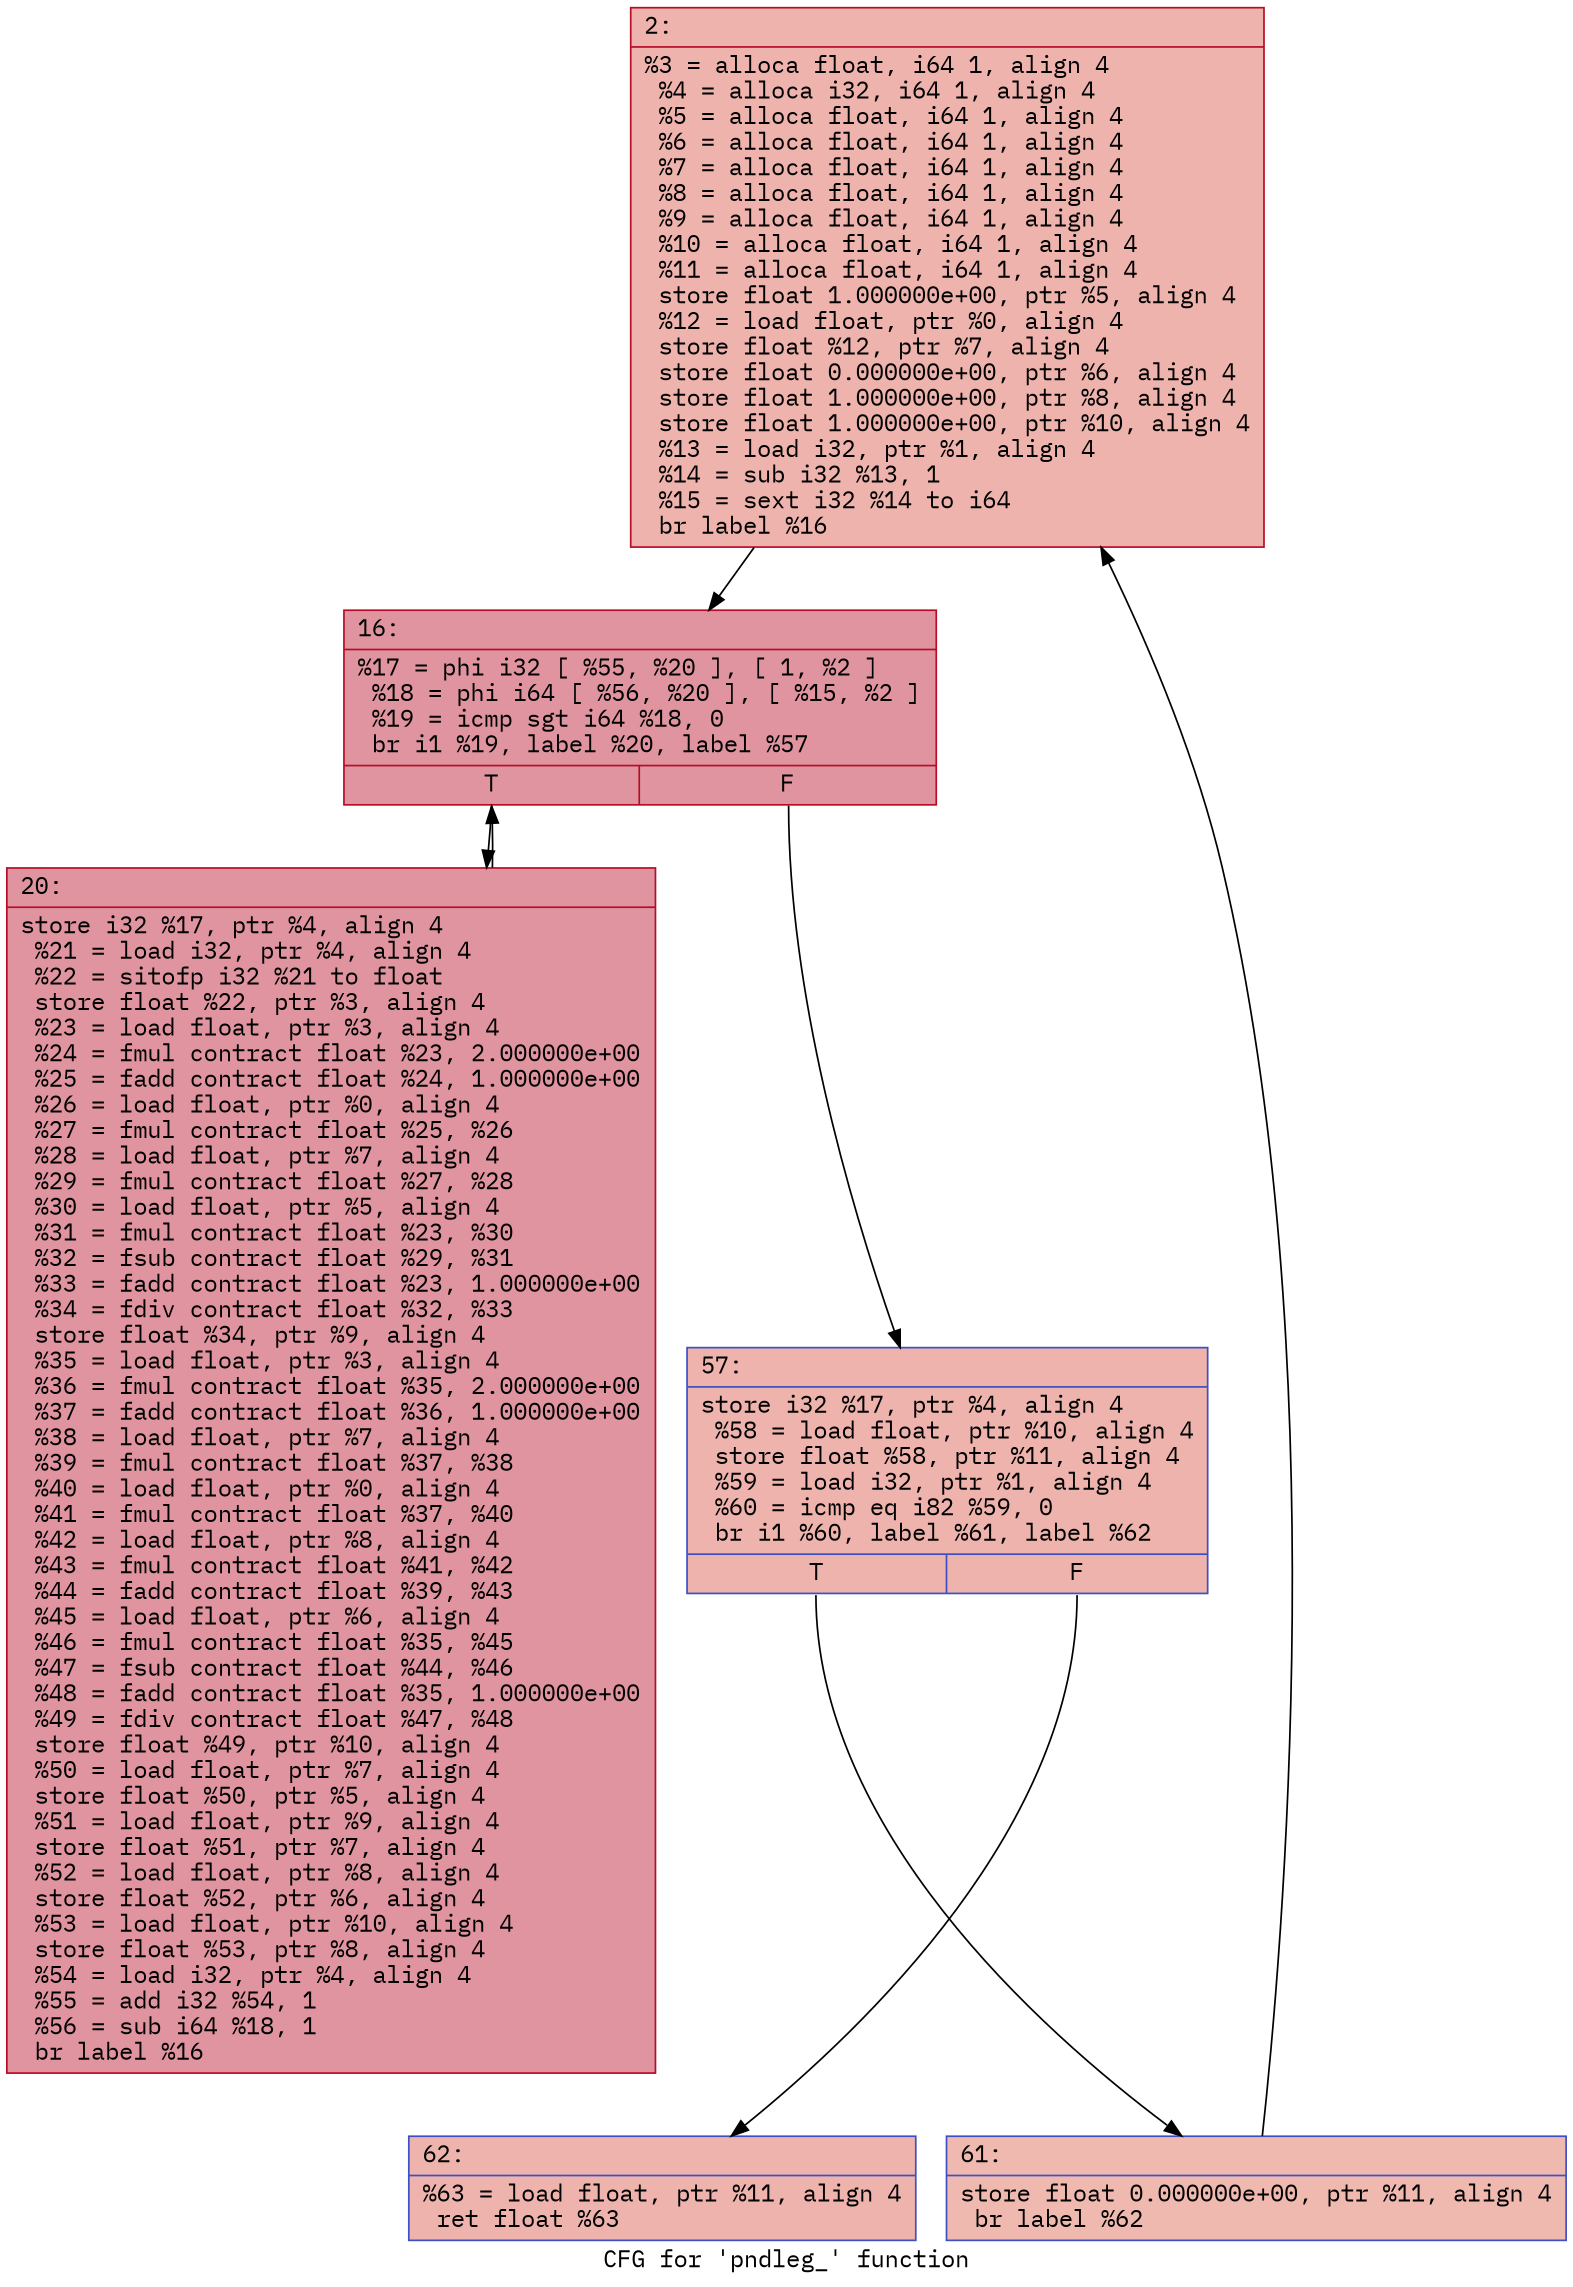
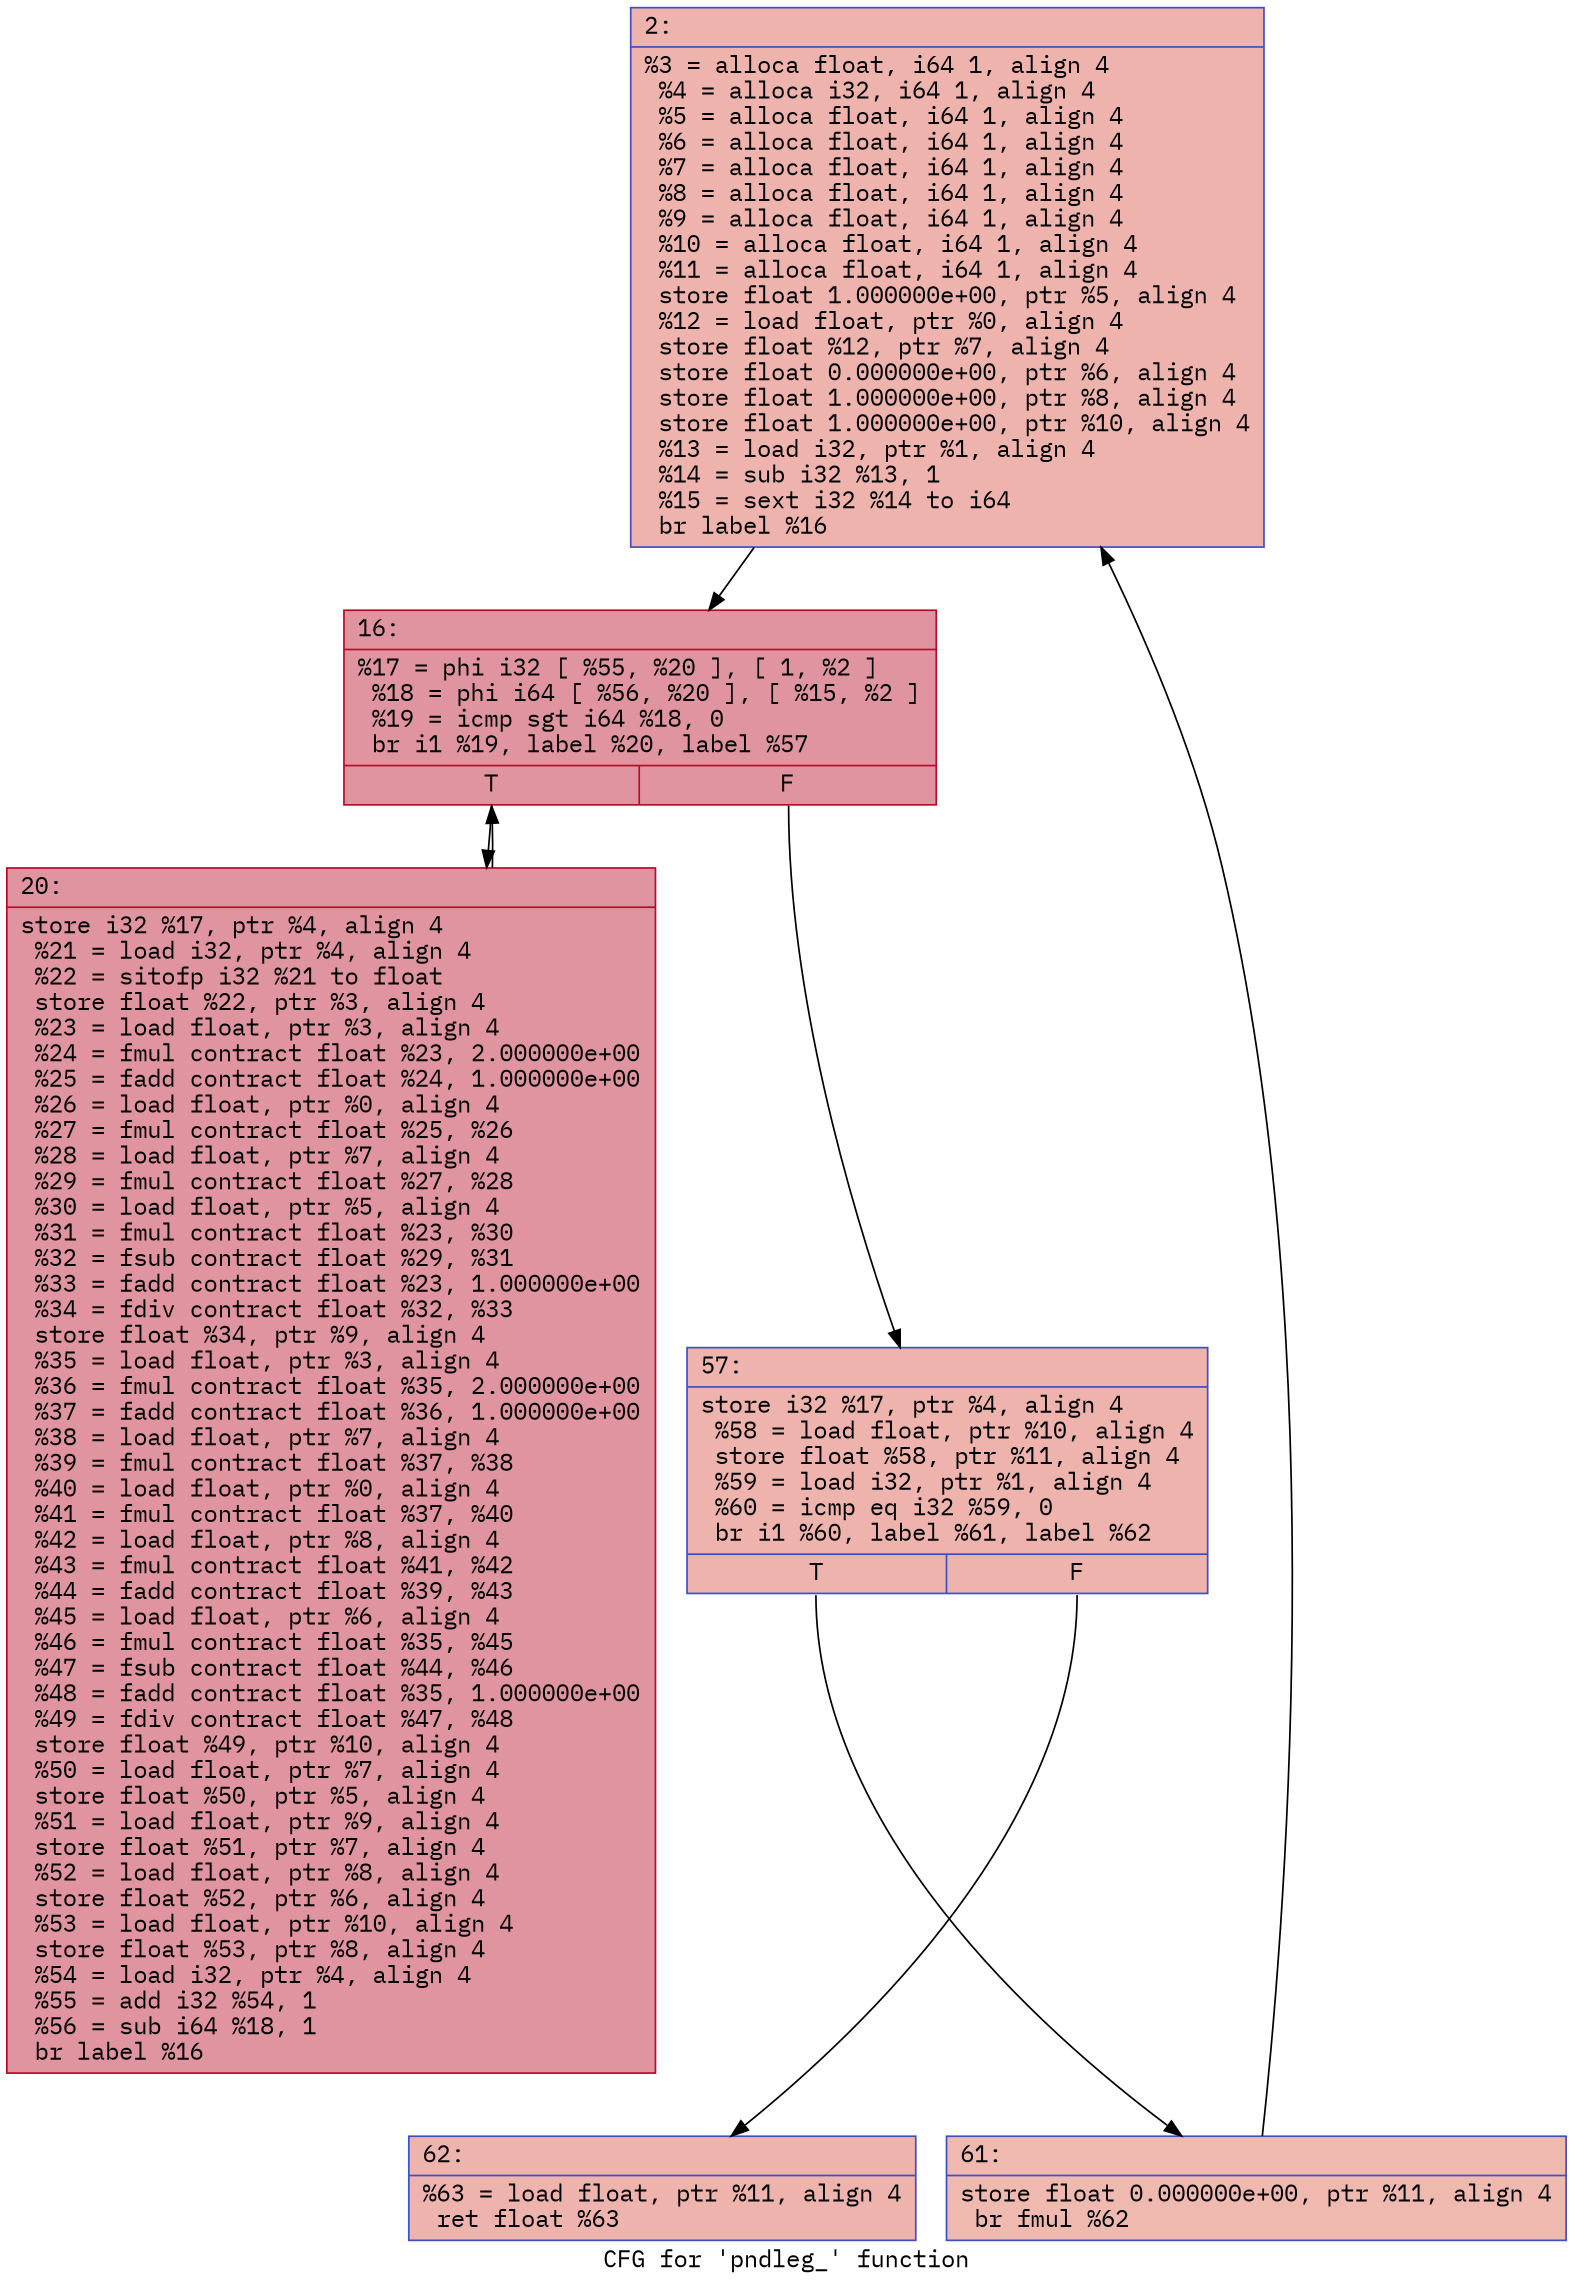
(947, 277) -> (947, 277)
(877, 1508) -> (877, 1508)
(1052, 2220) -> (1046, 2220)
